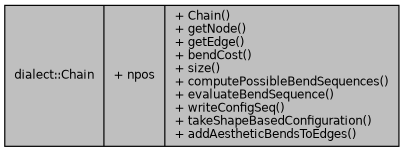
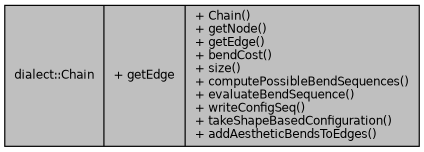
(134, 75) -> (145, 75)
